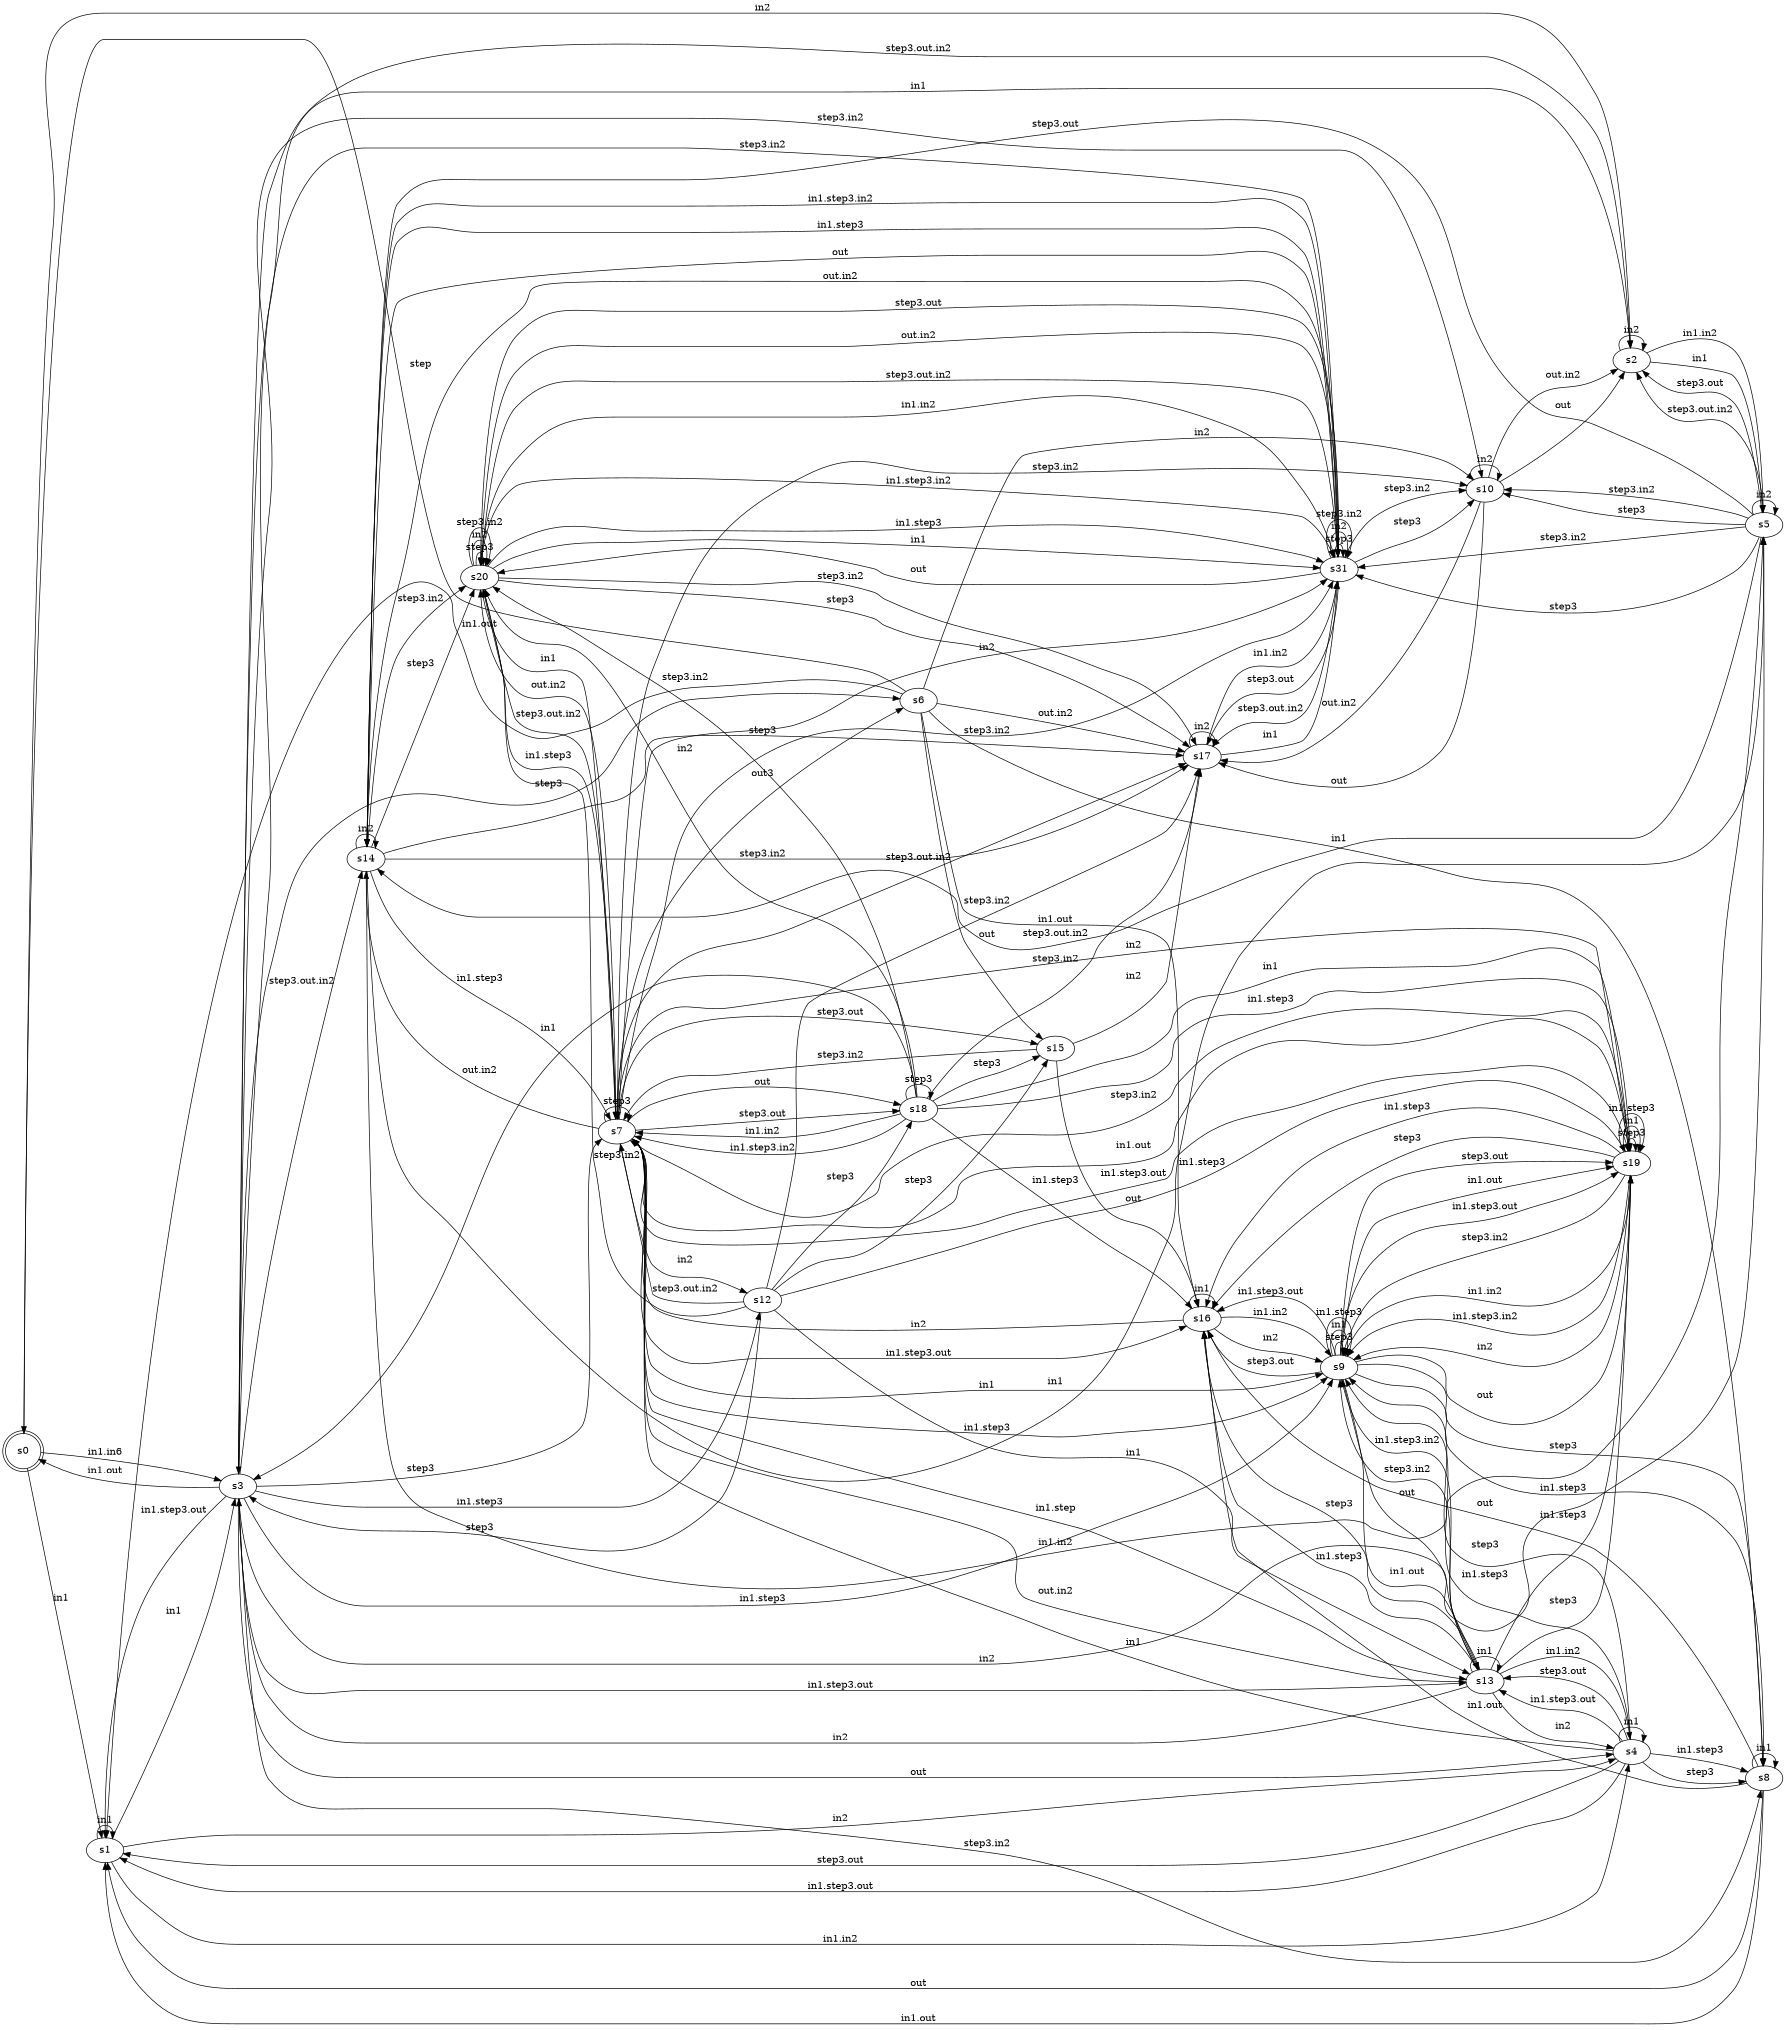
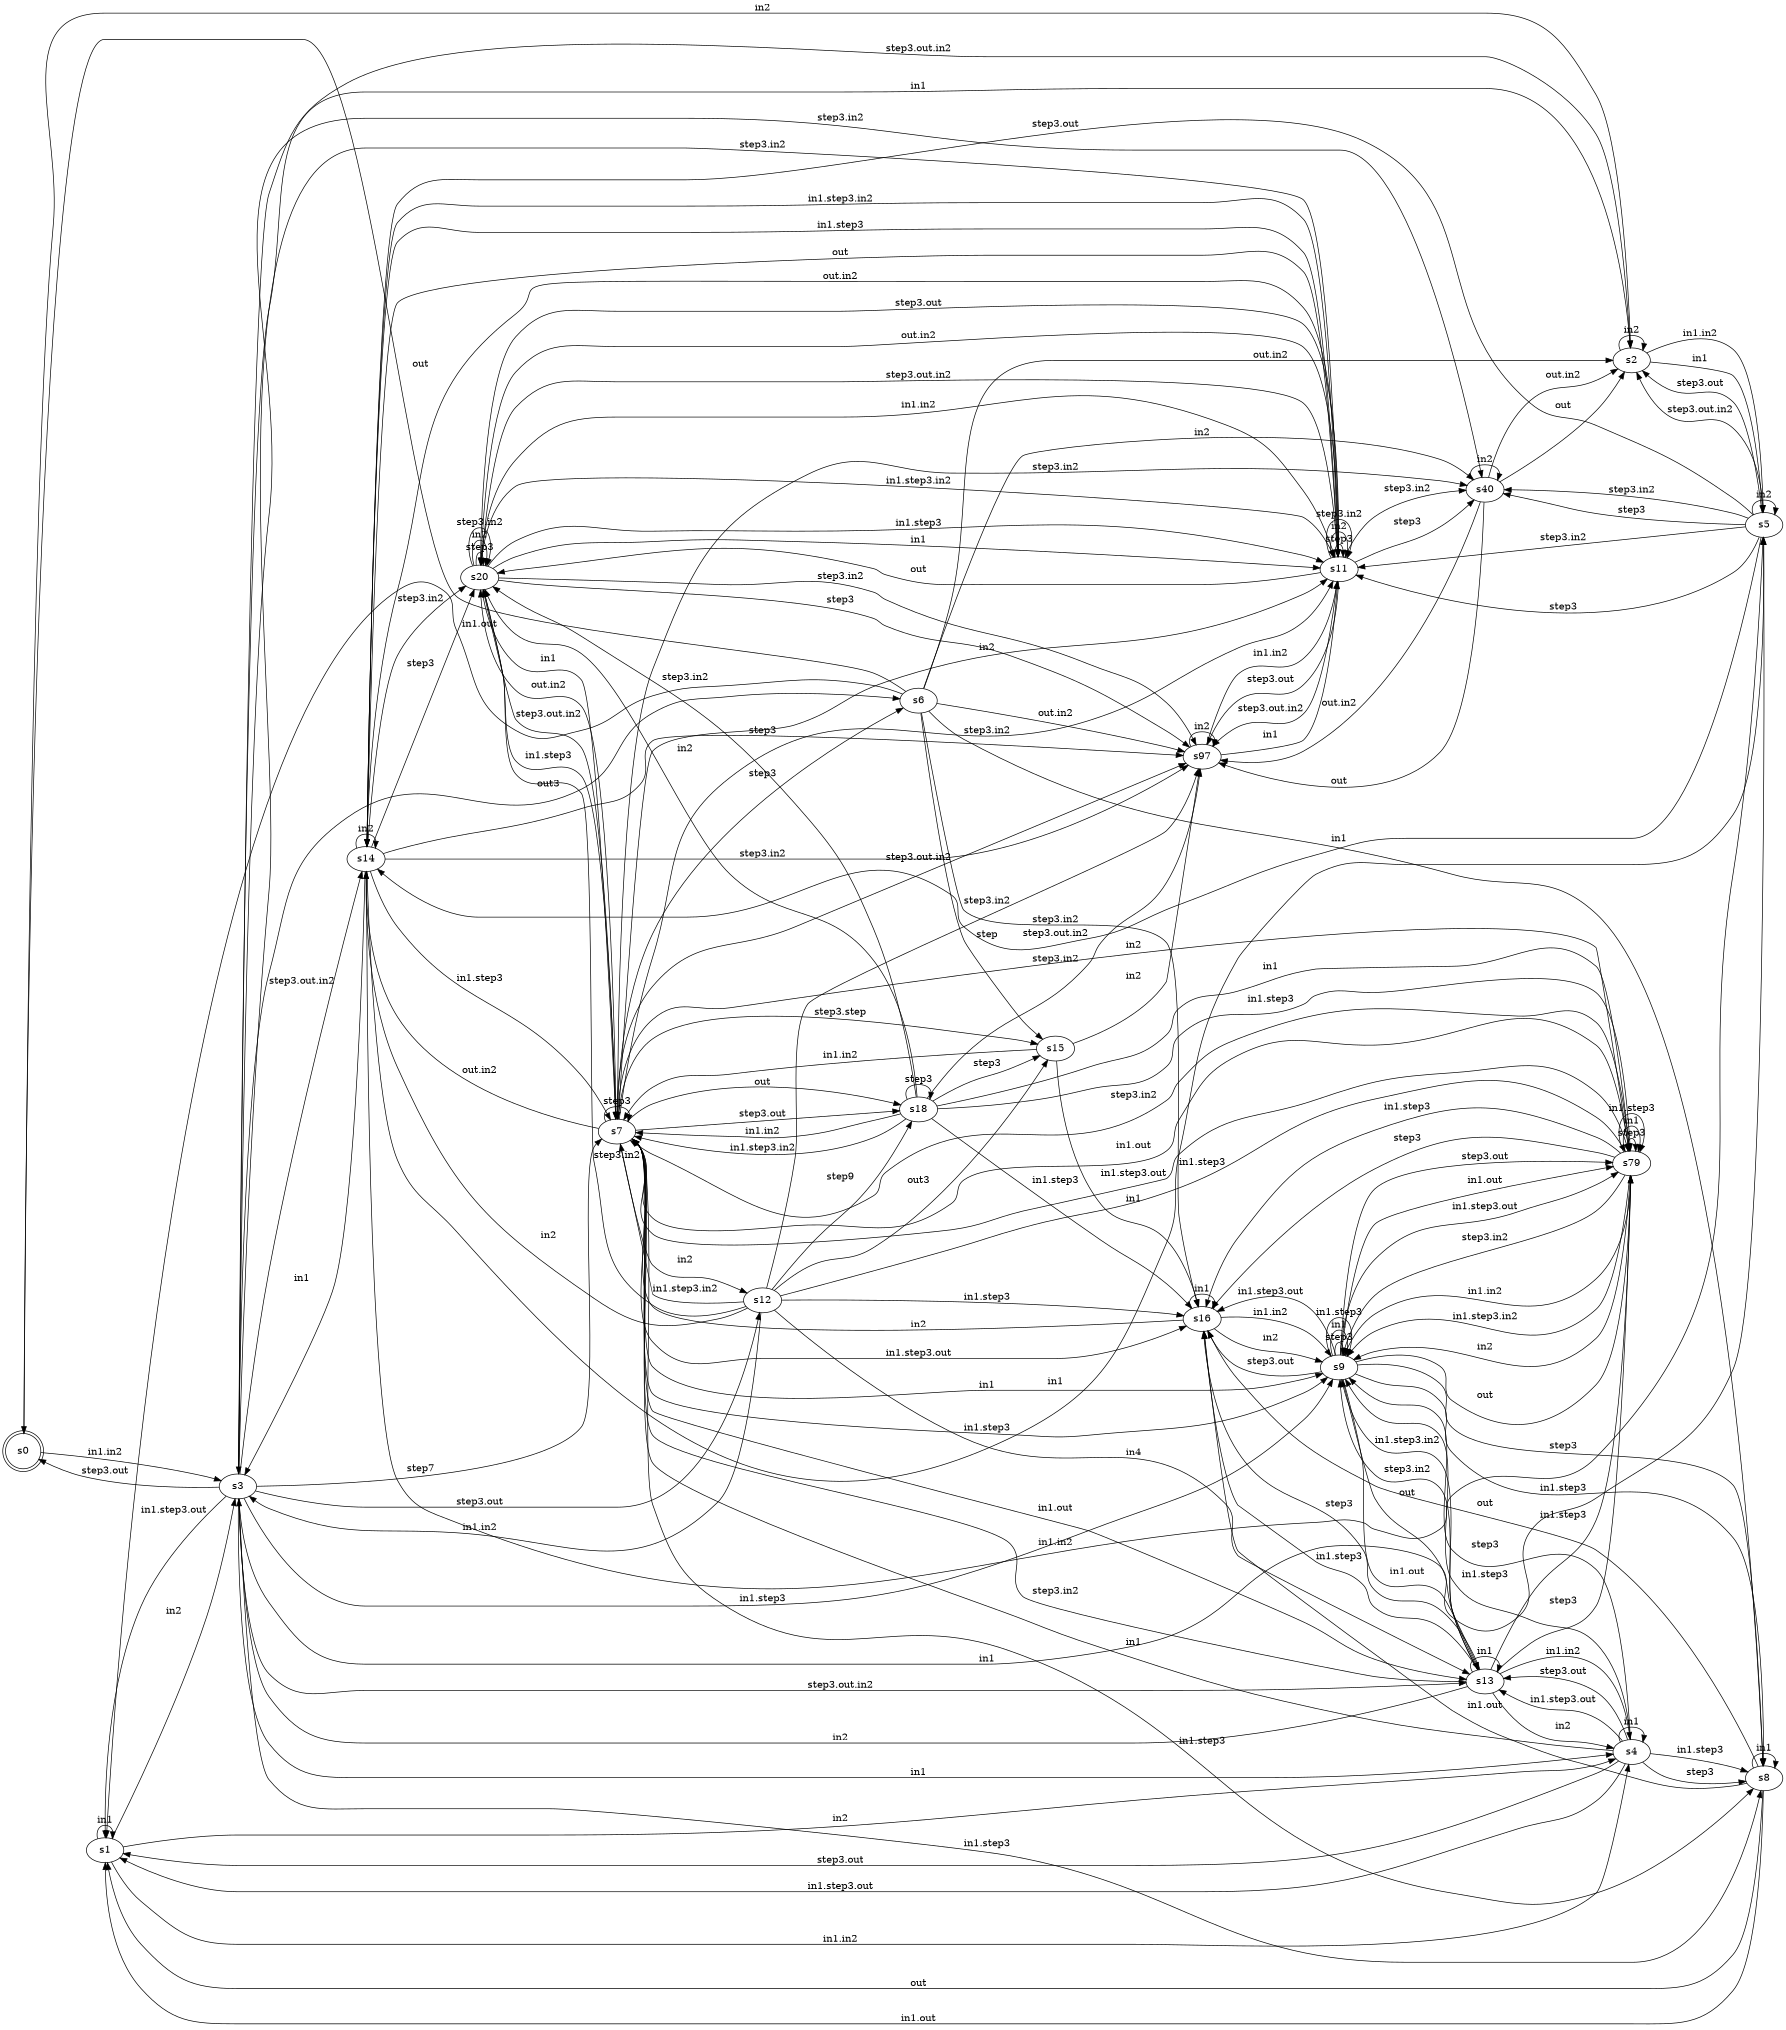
none -> (1138, 360)
(421, 364) -> (421, 364)
(1485, 490) -> (1485, 490)
(1339, 569) -> (1339, 569)
(1202, 757) -> (1202, 757)
(763, 774) -> (763, 774)
(549, 784) -> (549, 784)
(1055, 920) -> (1055, 920)
(987, 935) -> (987, 935)
(840, 1012) -> (840, 1012)
(840, 1055) -> (840, 1055)
(533, 1085) -> (349, 1180)
(1632, 1163) -> (1632, 1163)
(840, 1177) -> (840, 1177)
(919, 1180) -> (919, 1180)
none -> (466, 1188)
(1134, 1199) -> (1134, 1199)
(685, 1289) -> (685, 1289)
none -> (979, 1303)
(105, 1452) -> (105, 1452)
(1134, 1453) -> (1134, 1453)
(421, 1469) -> (421, 1469)
(105, 1471) -> (105, 1471)
(480, 1502) -> (480, 1502)
(1055, 1508) -> (1055, 1508)
(480, 1528) -> (480, 1528)
(1055, 1591) -> (1055, 1591)
(174, 1611) -> (174, 1611)
none -> (994, 1647)
(64, 1650) -> none
(987, 1659) -> (987, 1659)
(840, 1685) -> (840, 1685)
(919, 1772) -> (919, 1772)
(987, 1844) -> (987, 1844)
